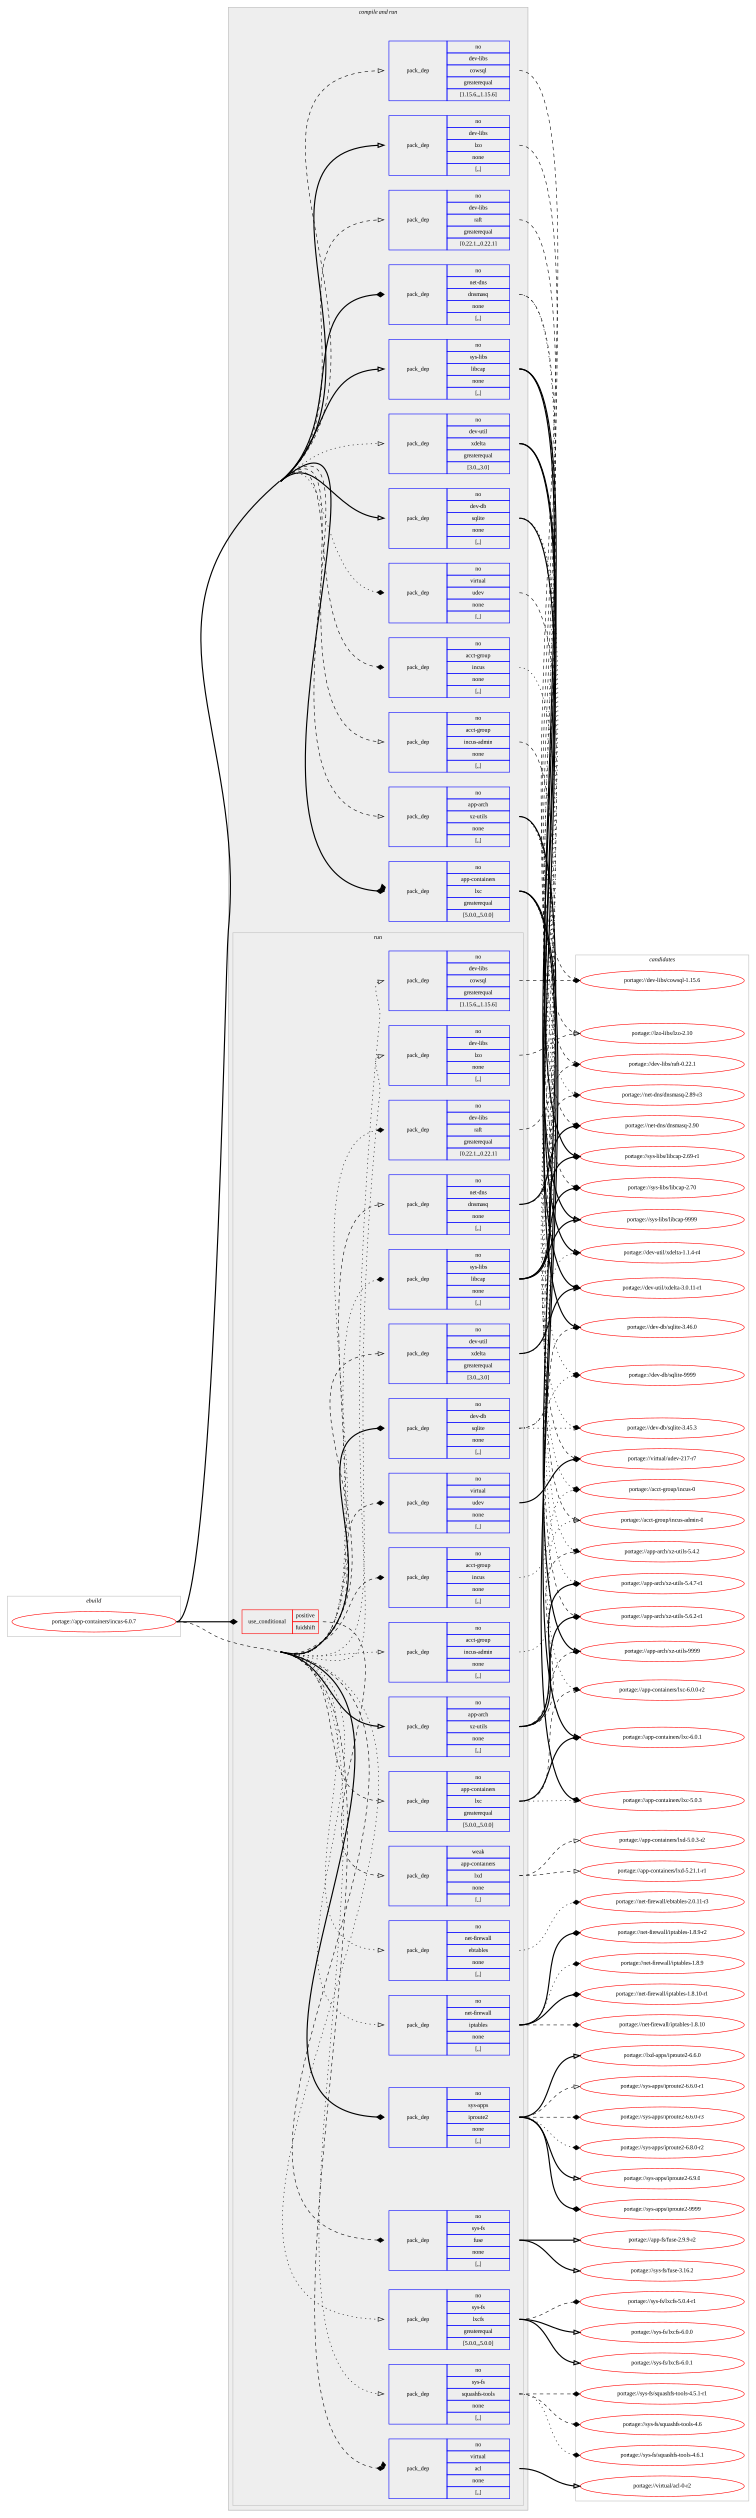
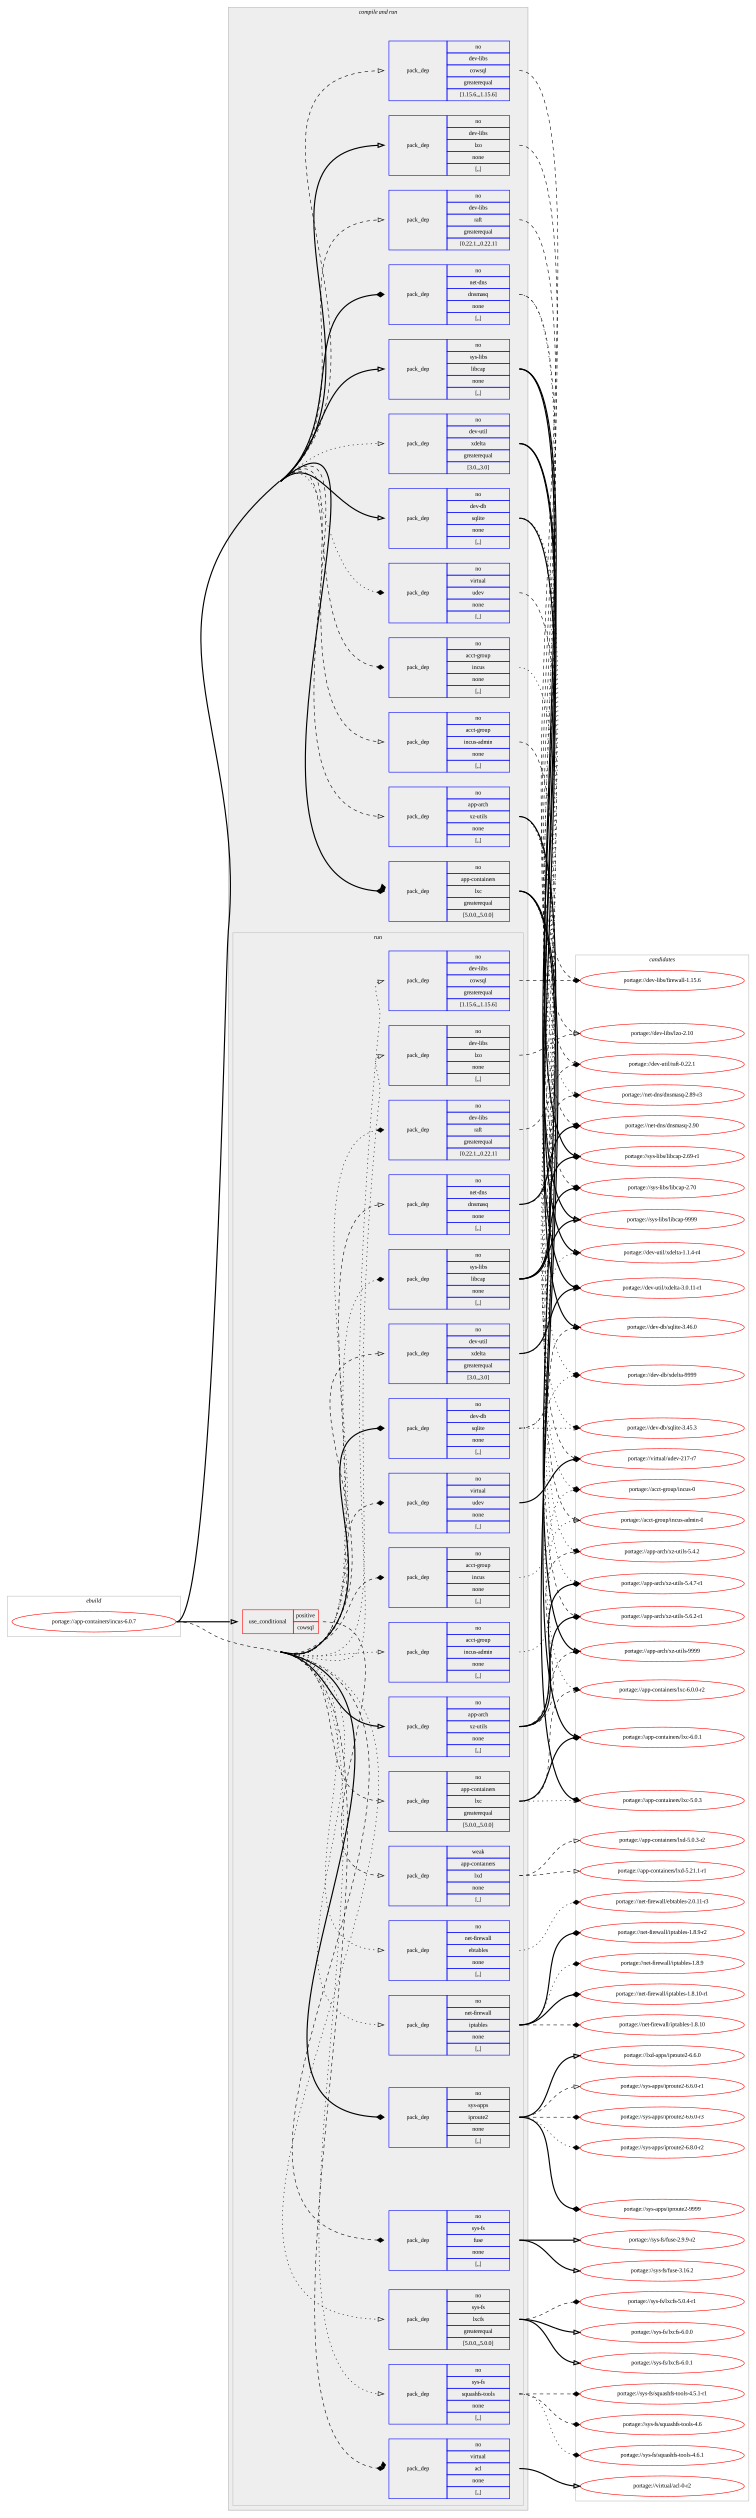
(662, 981) -> (662, 981)
(662, 1034) -> (662, 1034)
(662, 1064) -> (662, 1064)
(662, 1375) -> (662, 1375)
(203, 1622) -> (203, 1622)
(306, 1627) -> (306, 1627)
(662, 2179) -> none
(662, 2240) -> (662, 2240)
